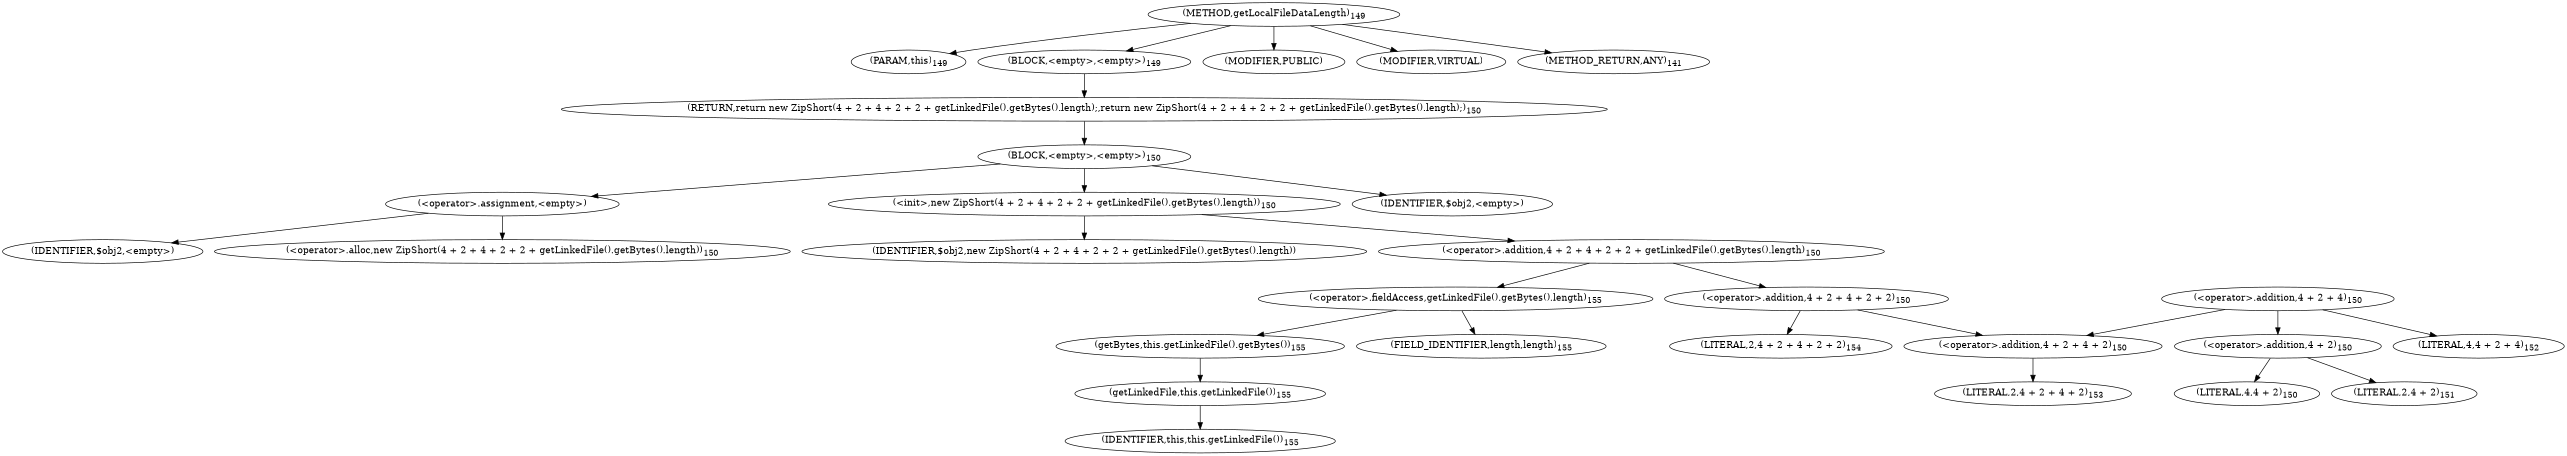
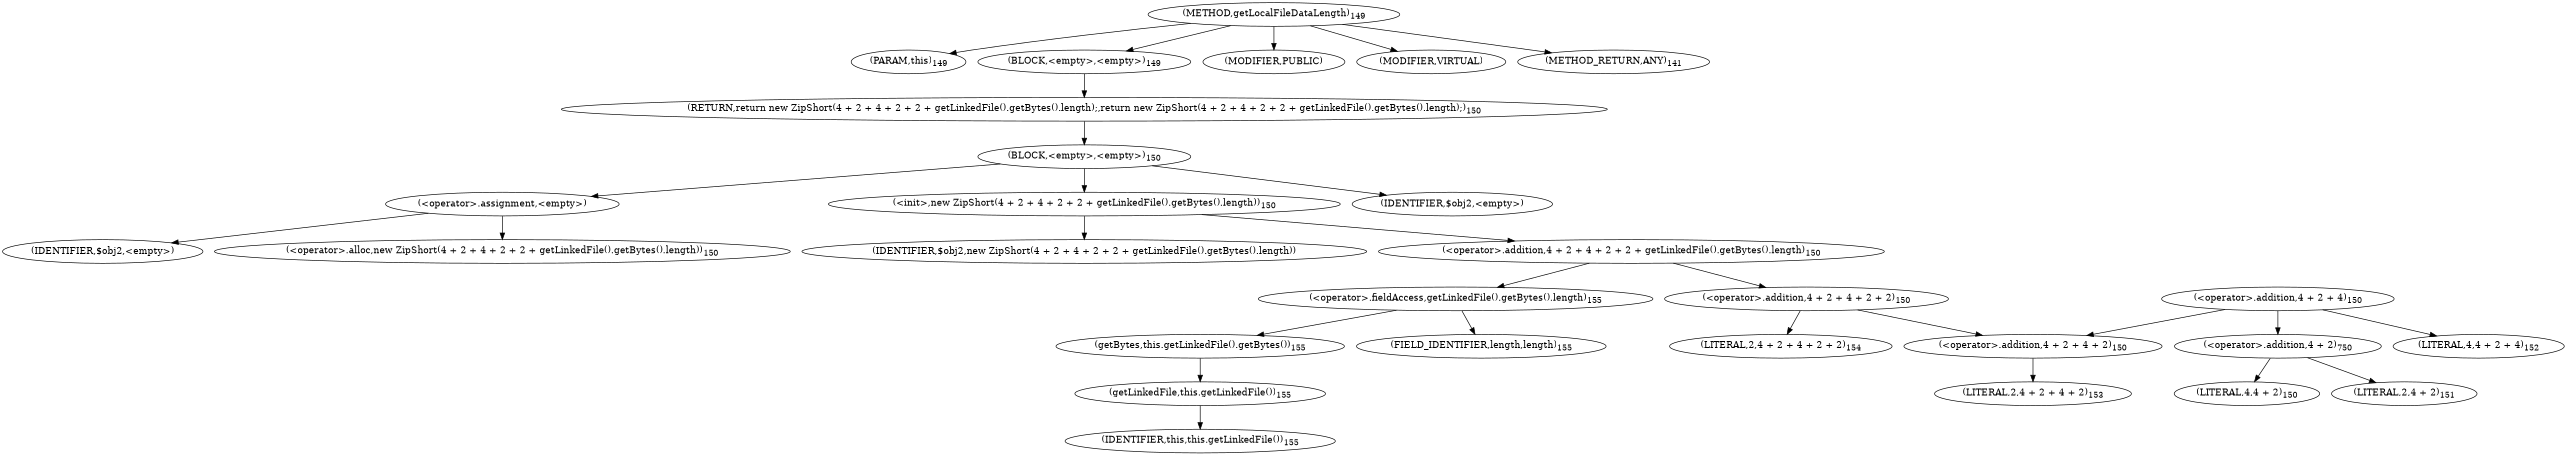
(2345, 345) -> (2345, 345)
